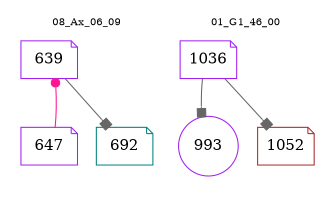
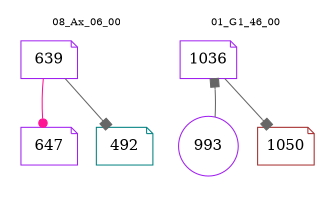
(87, 23) -> (87, 23)
(202, 92) -> (215, 103)
(56, 107) -> (42, 99)
(125, 146) -> (125, 146)
(286, 146) -> (286, 146)
